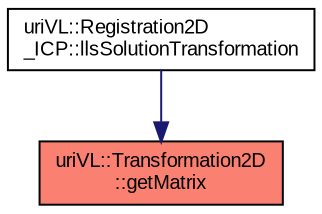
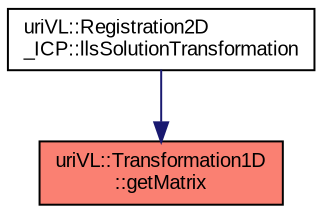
(161, 173) -> (161, 173)
